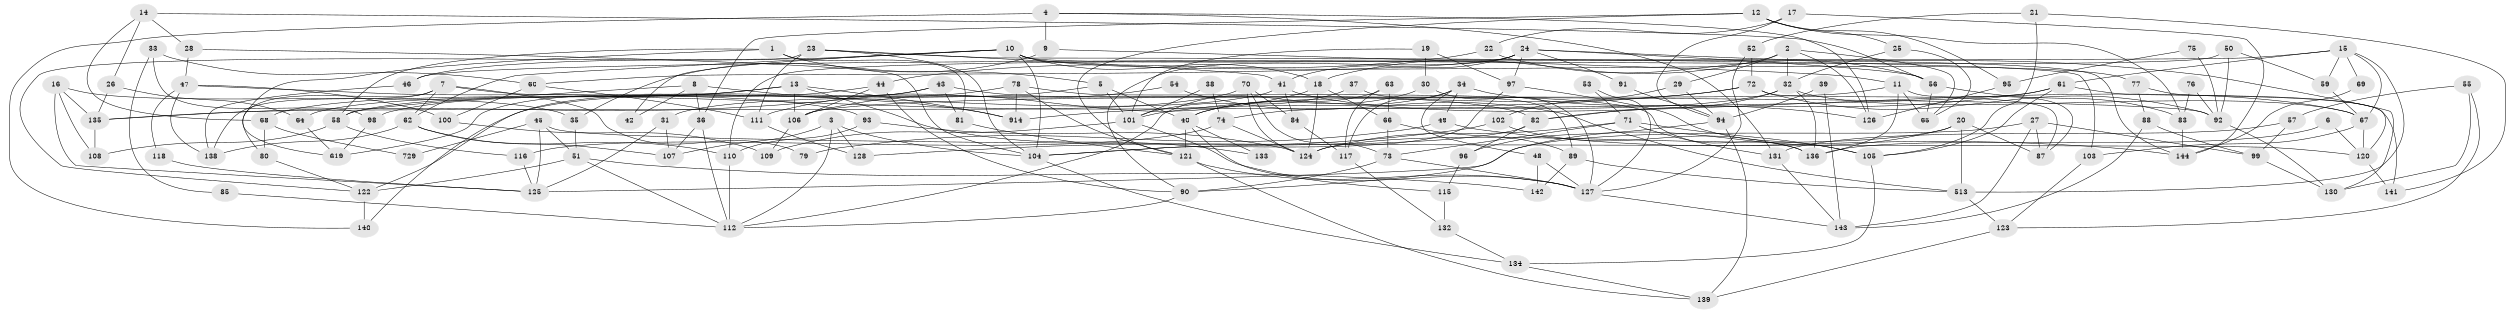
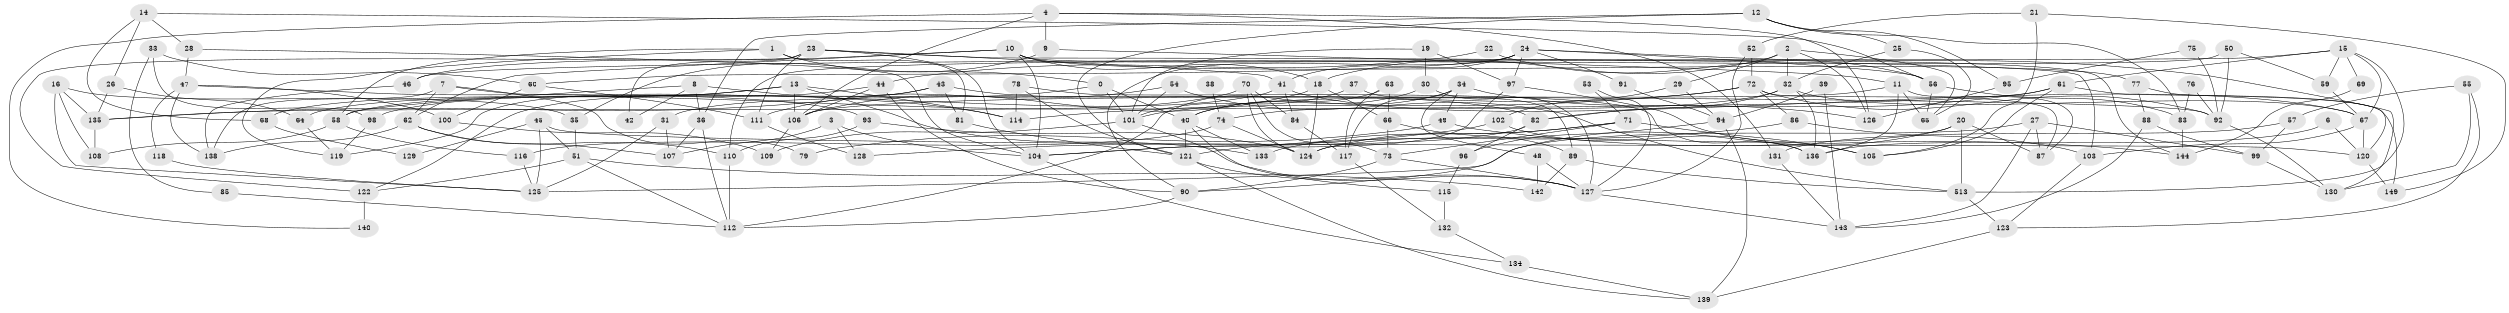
(1792, 13) -> none
none -> (925, 50)
(808, 60) -> (701, 62)
(1101, 85) -> (1101, 85)
(668, 94) -> none
(1171, 103) -> (1154, 101)
(1016, 121) -> (1016, 121)
none -> (1795, 121)
(1731, 149) -> (1444, 134)
(264, 157) -> none
(337, 157) -> (337, 157)
(410, 157) -> (410, 157)
(798, 191) -> none
(2392, 192) -> (2392, 192)
(1734, 258) -> none
